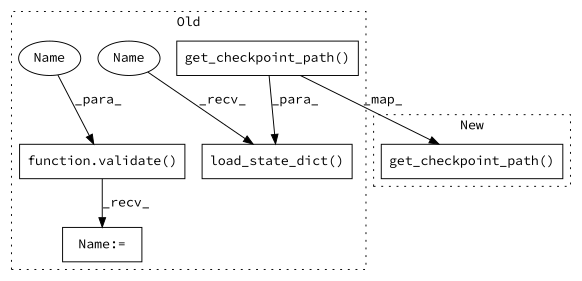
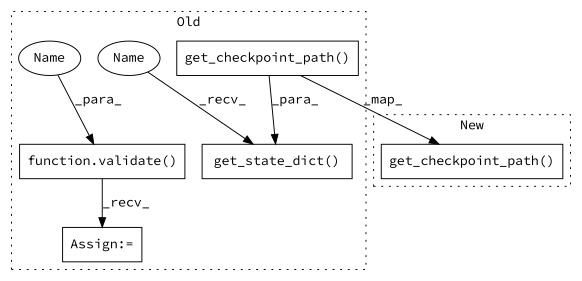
(277, 161) -> (277, 161)
(102, 245) -> (102, 245)
